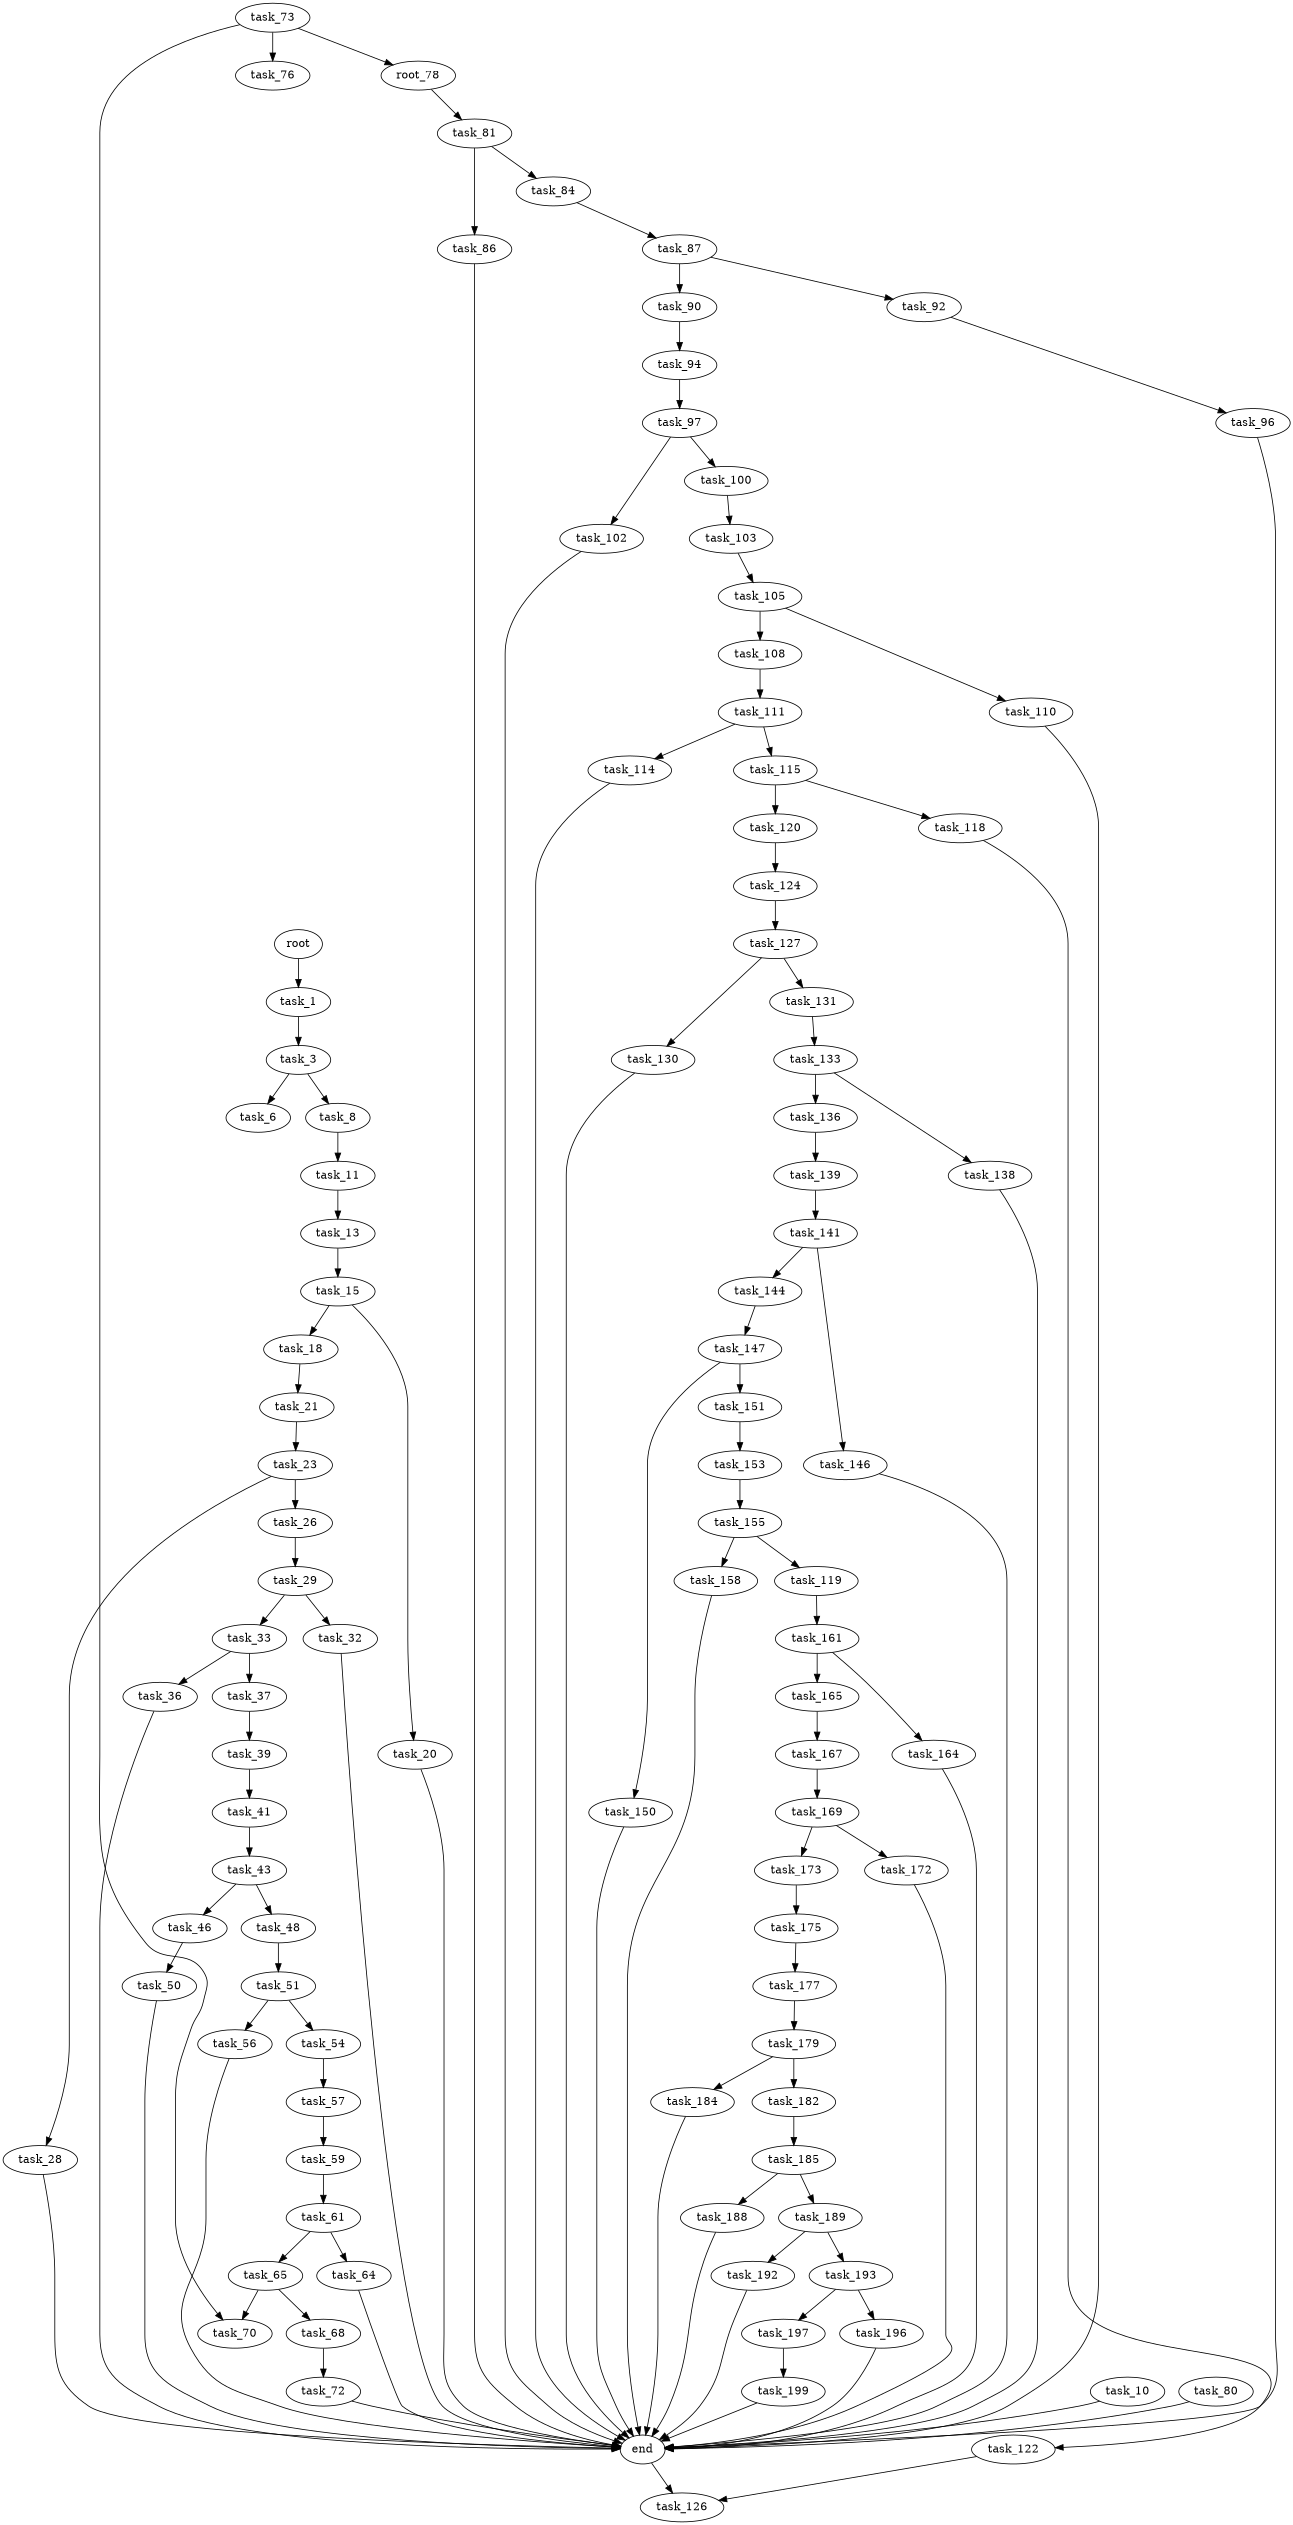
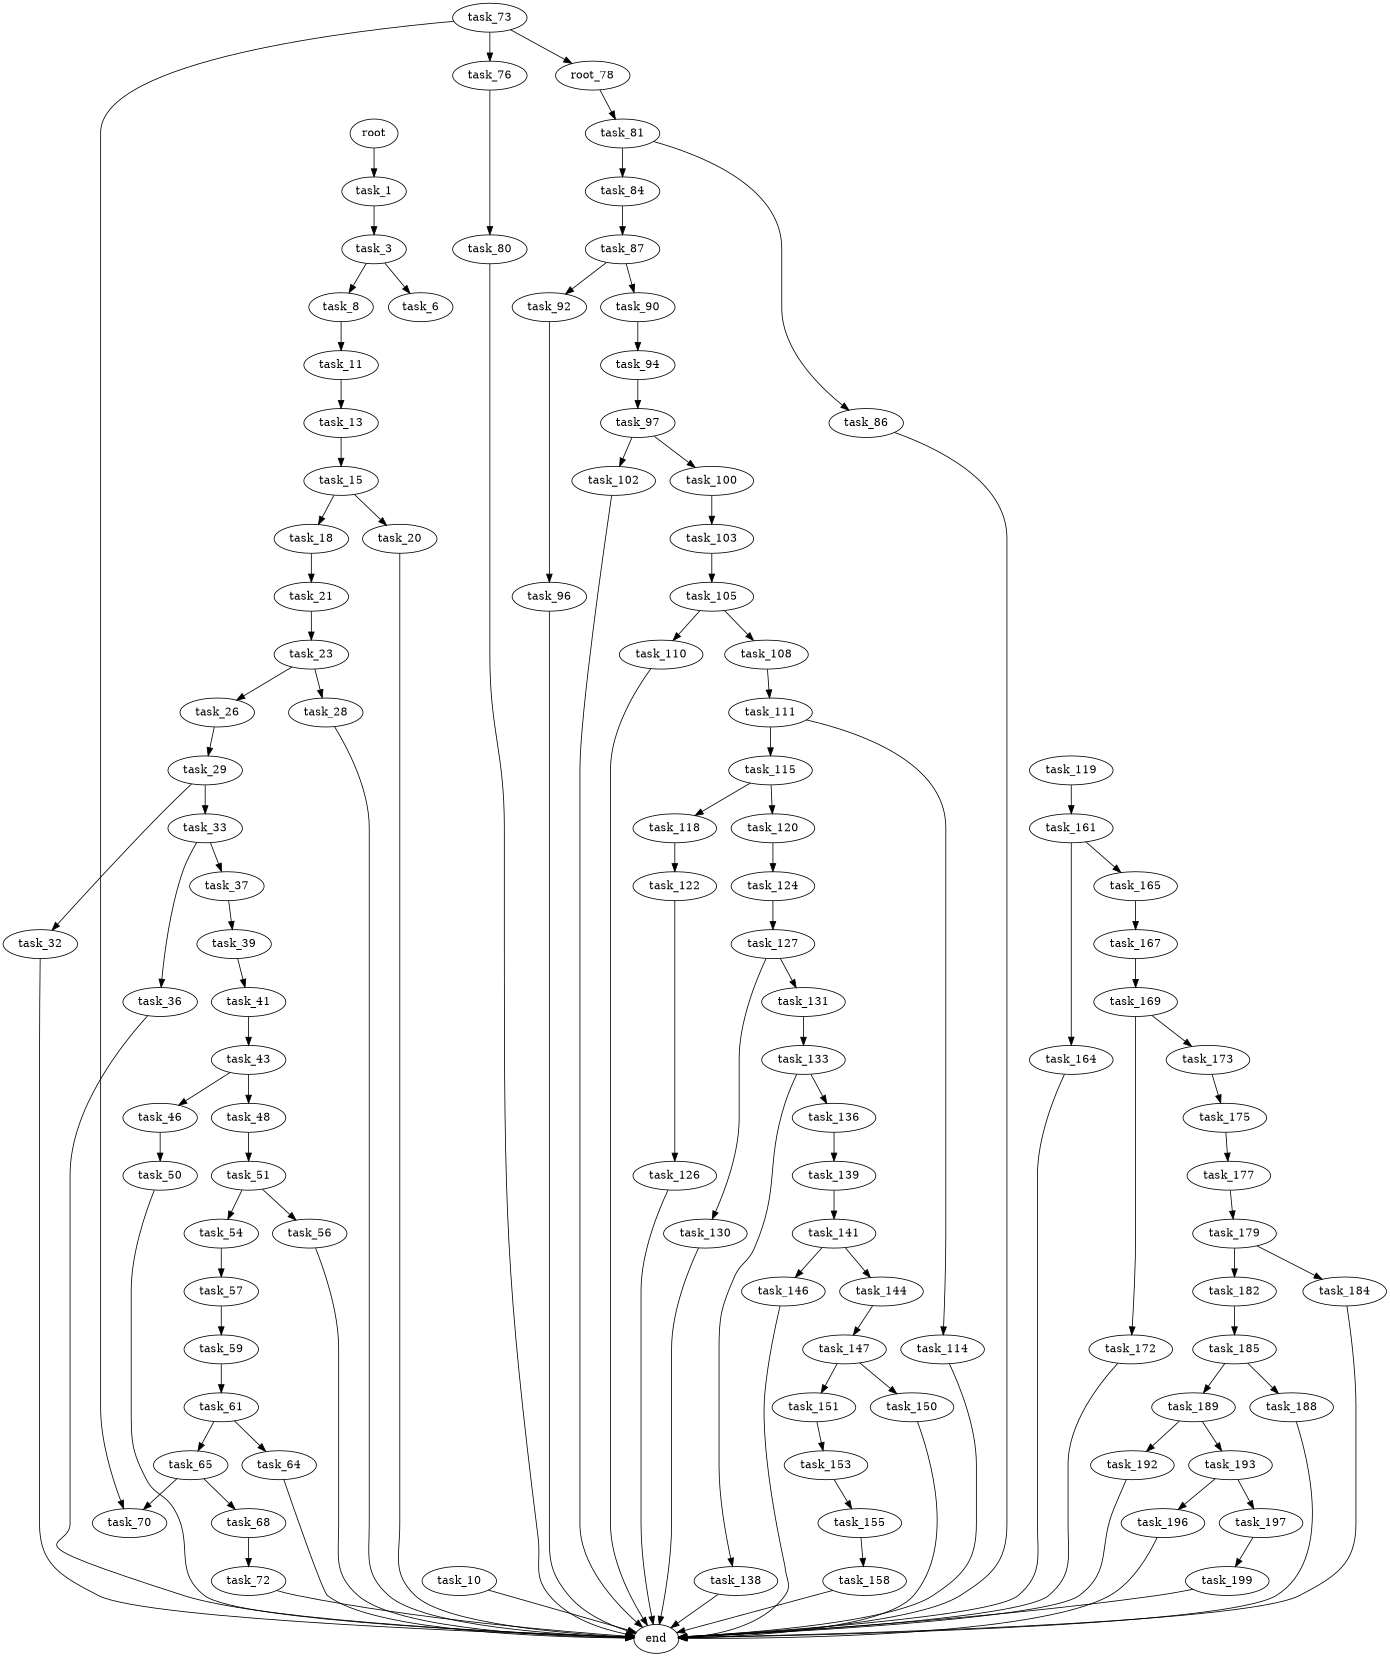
none -> (490, 158)
(775, 1550) -> none
(660, 2475) -> (641, 1402)
